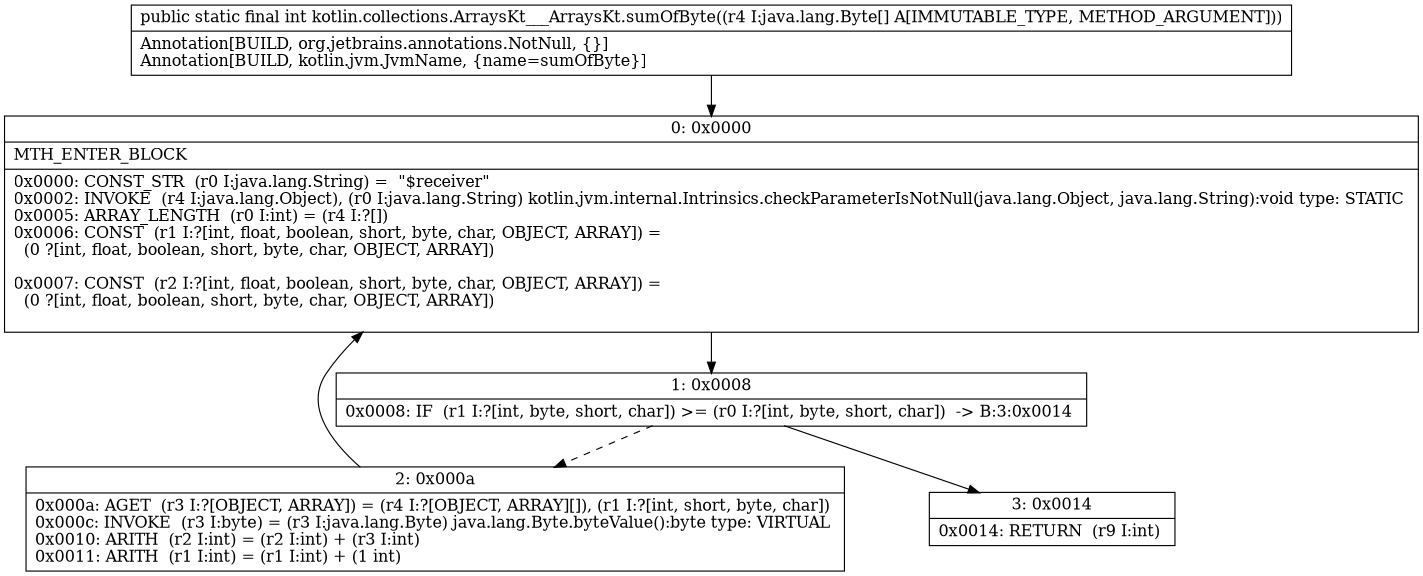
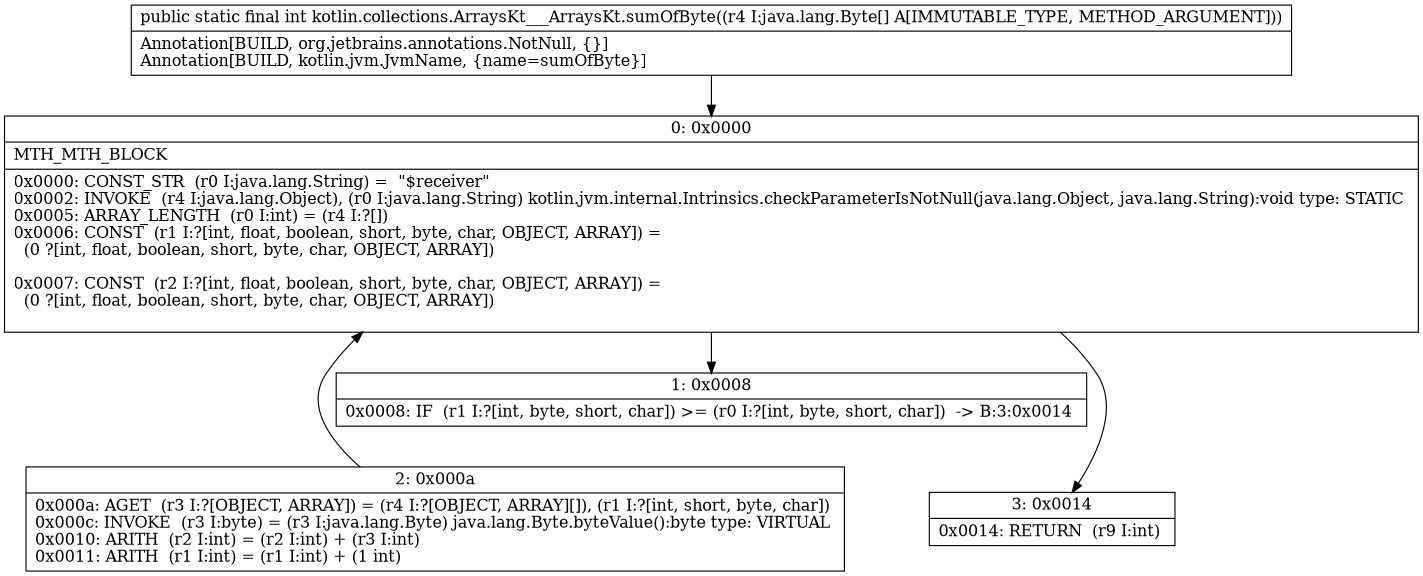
(101, 155) -> (91, 155)
(609, 444) -> none
(876, 457) -> (1106, 403)
